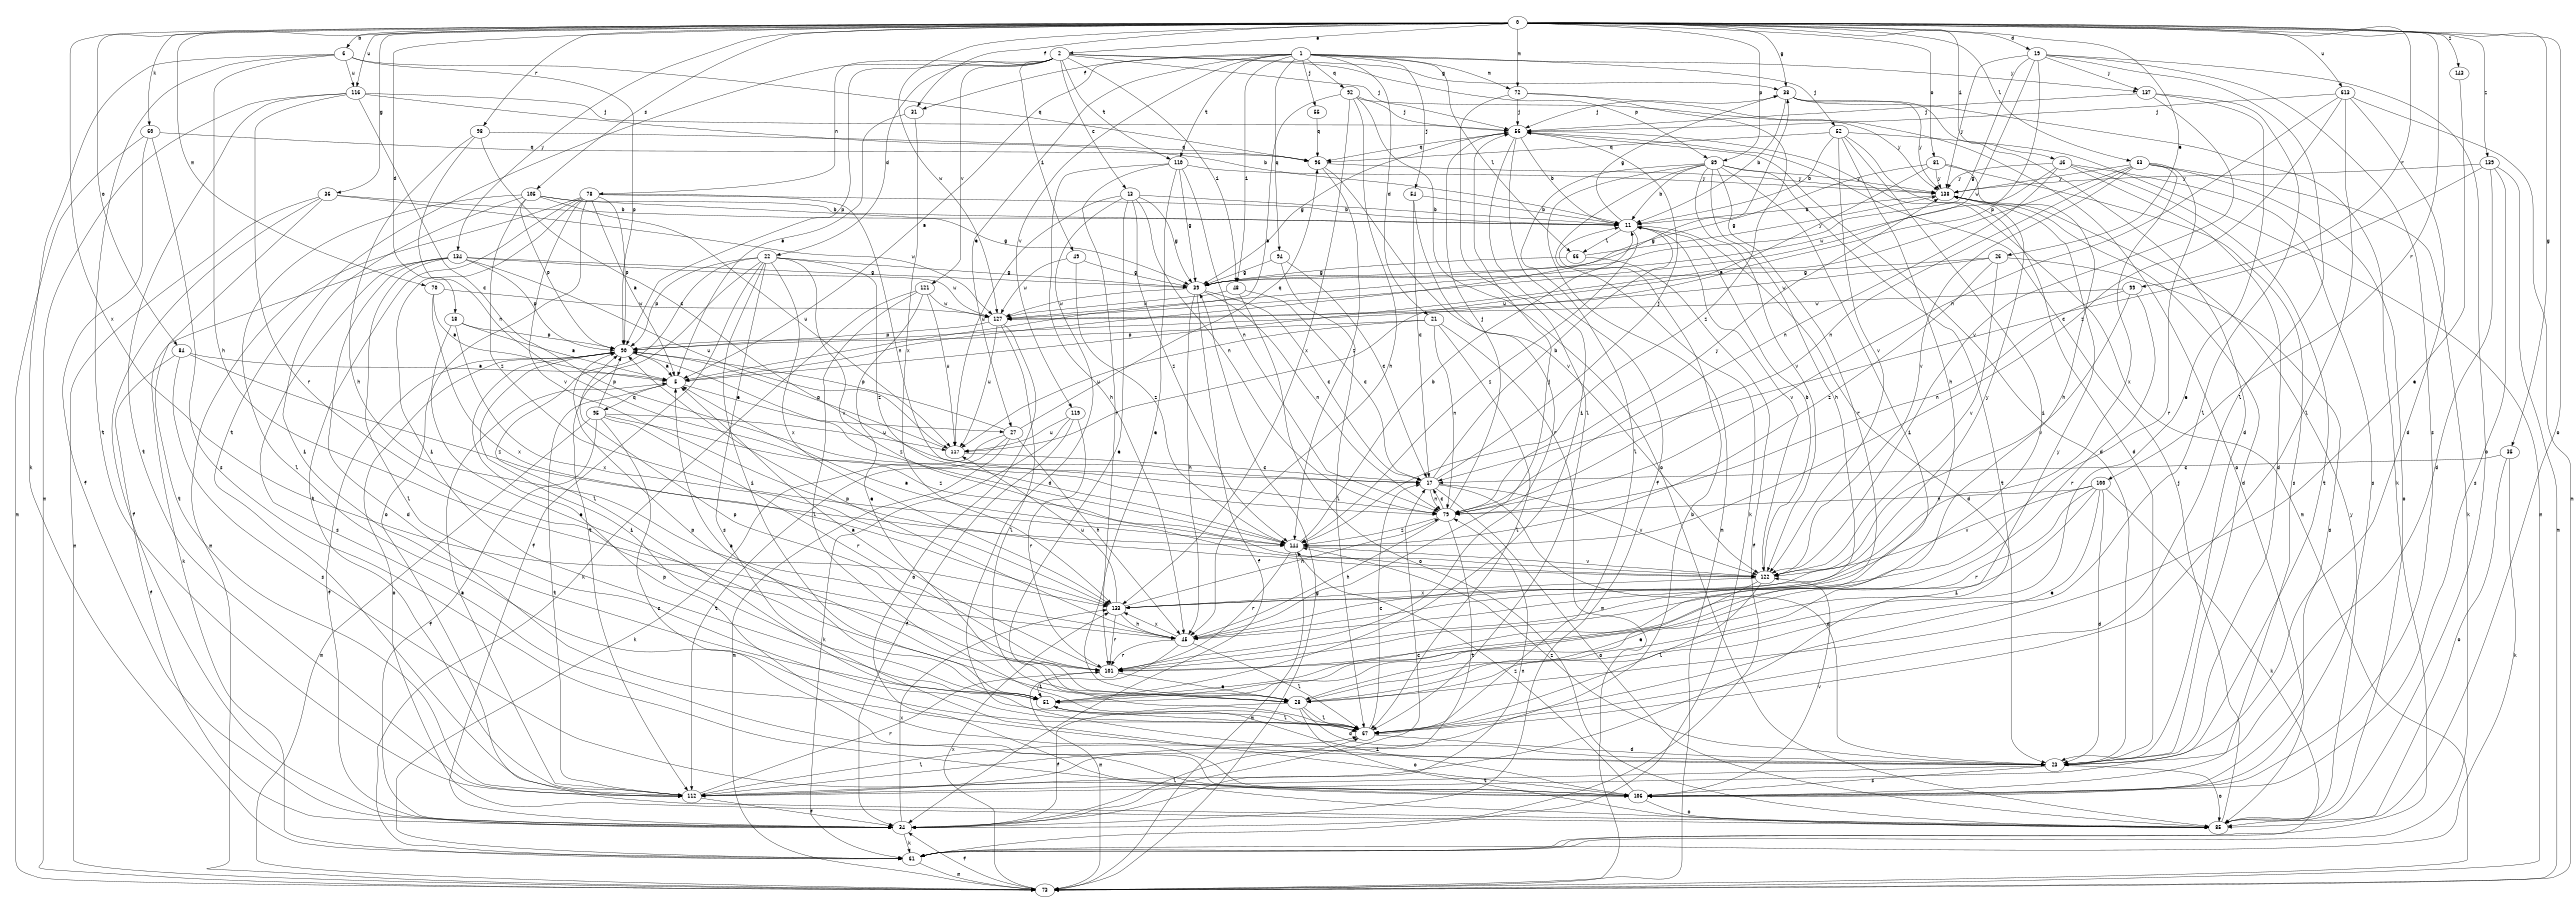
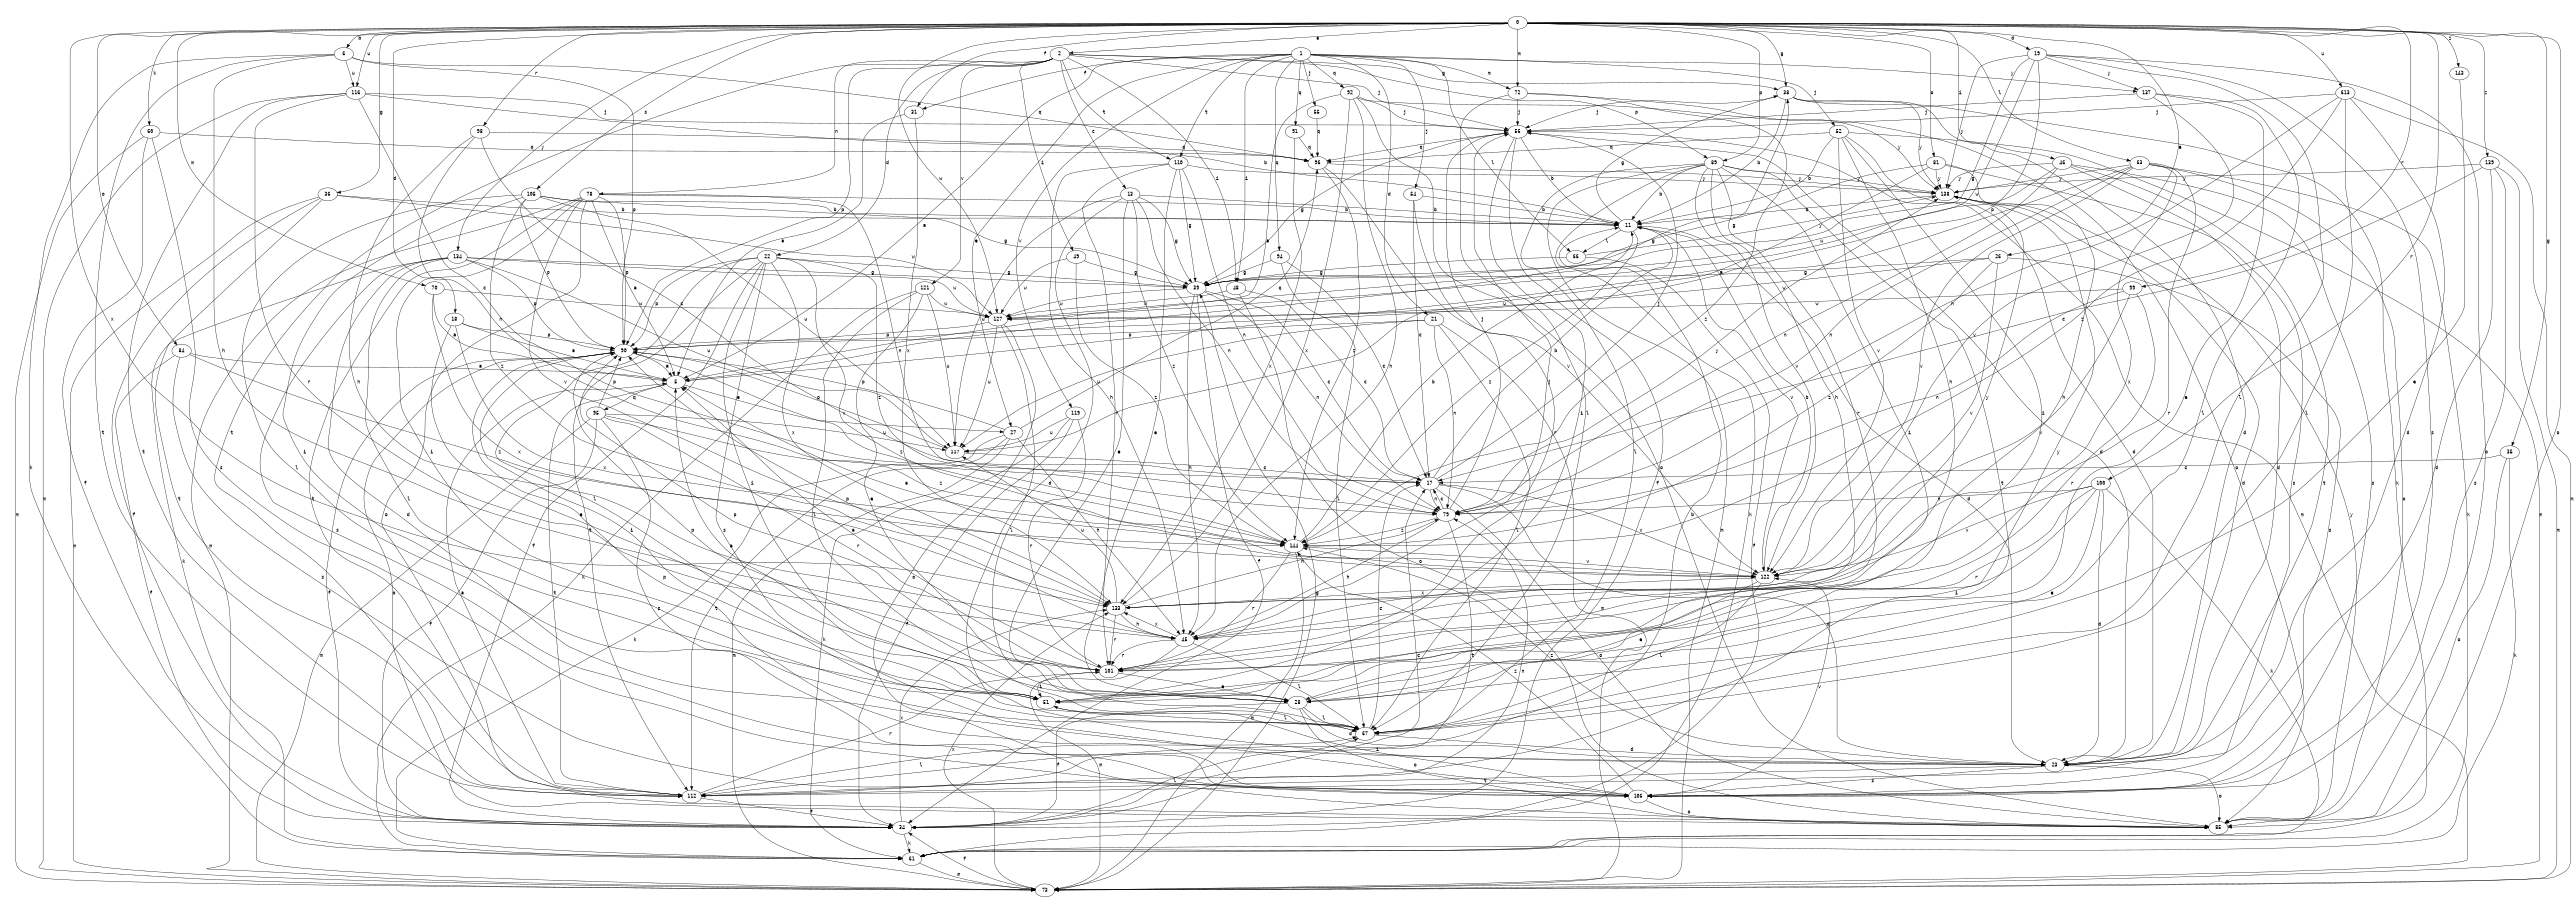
none -> (1295, 132)
(2050, 306) -> none
